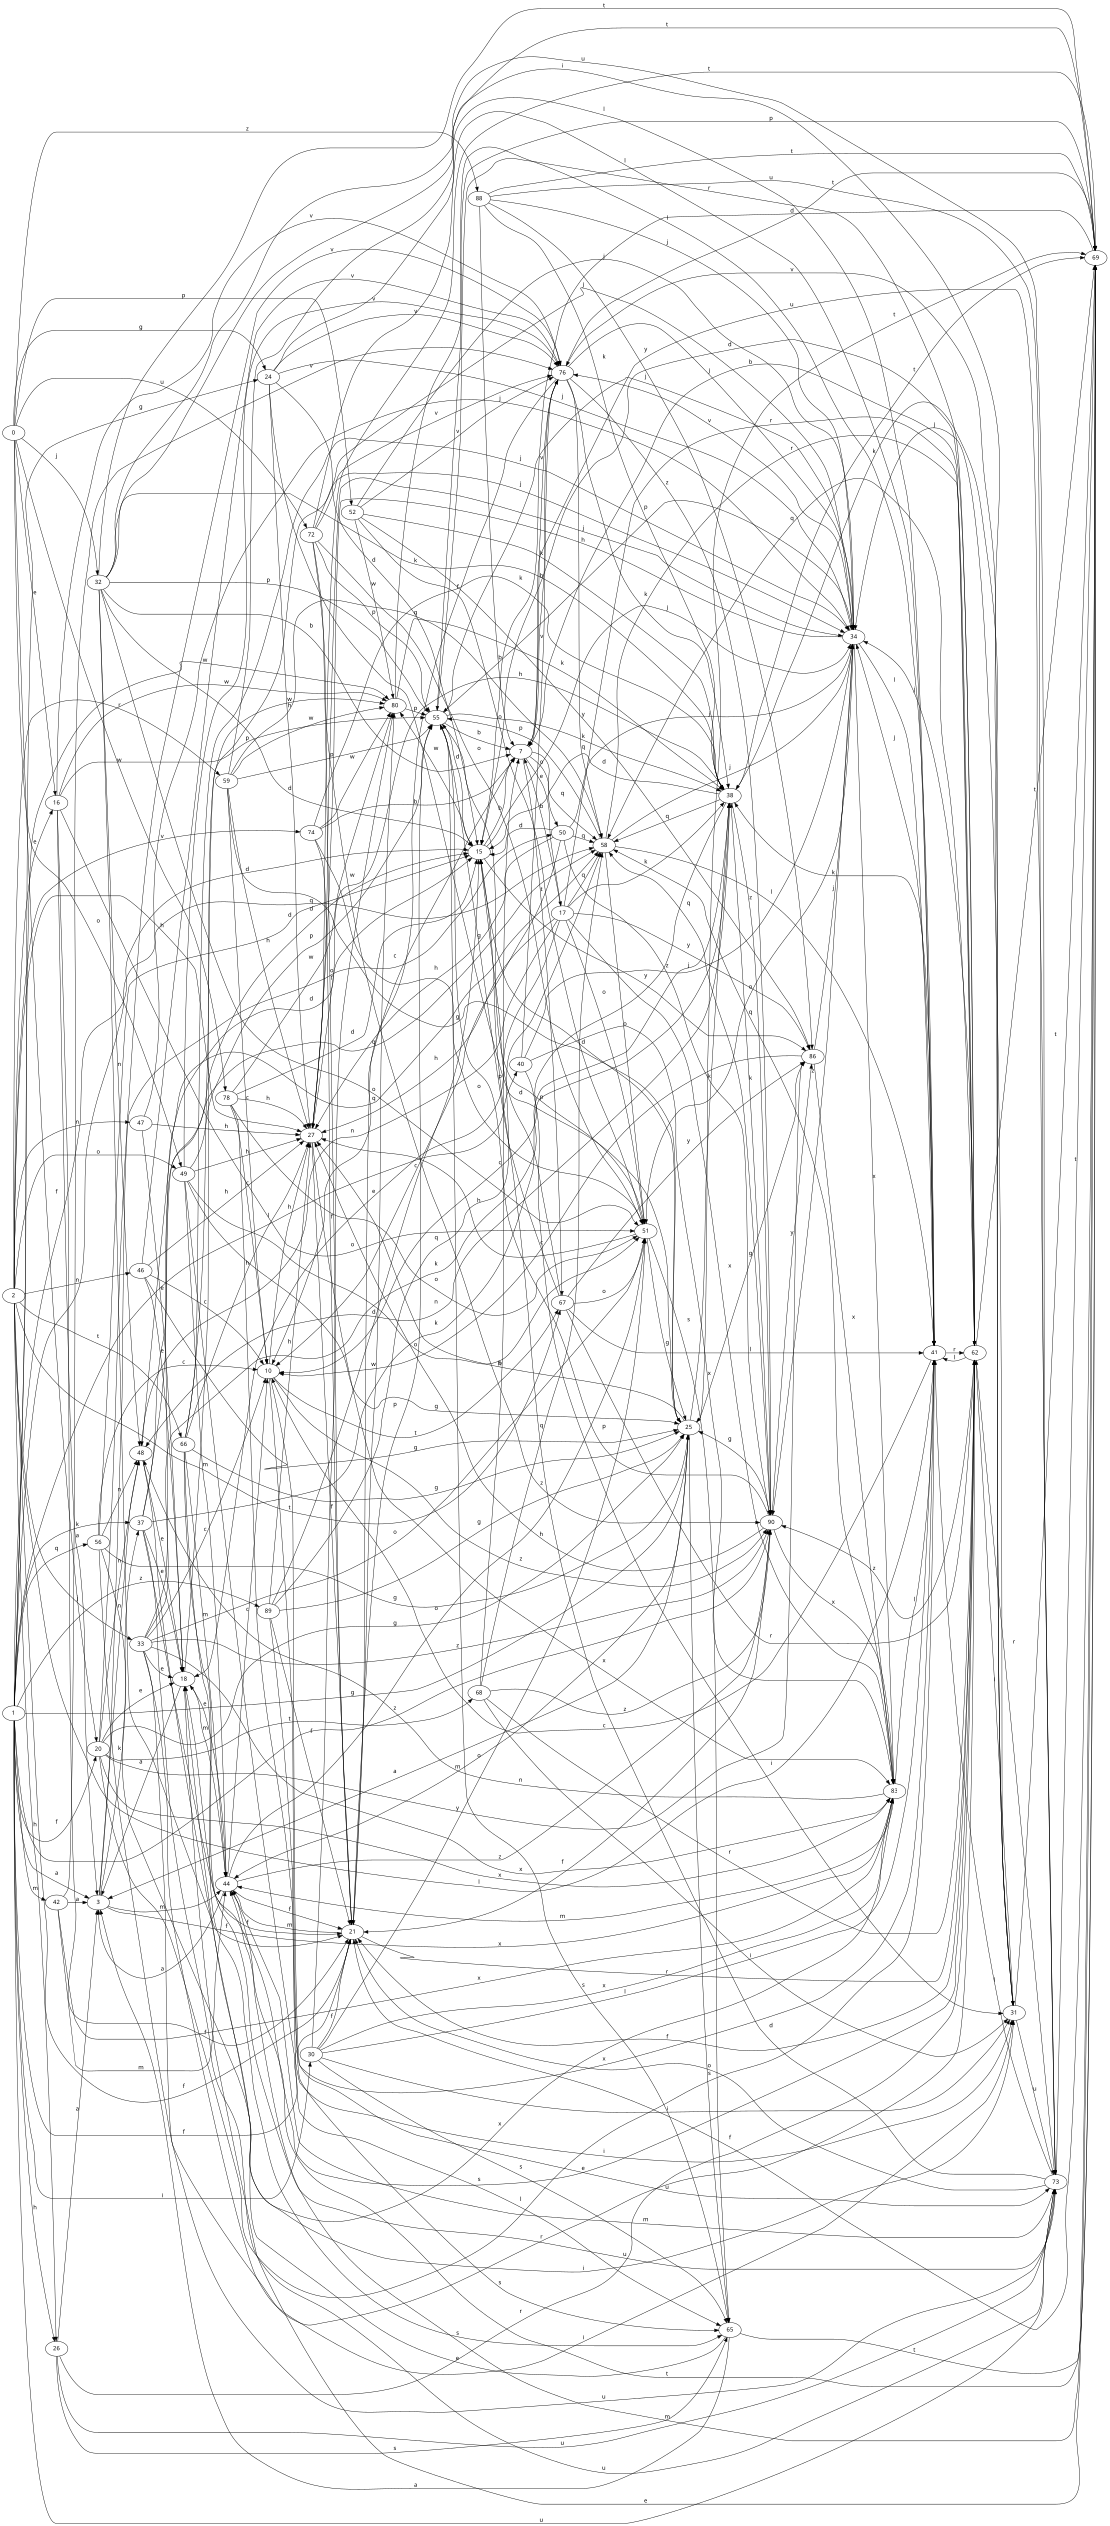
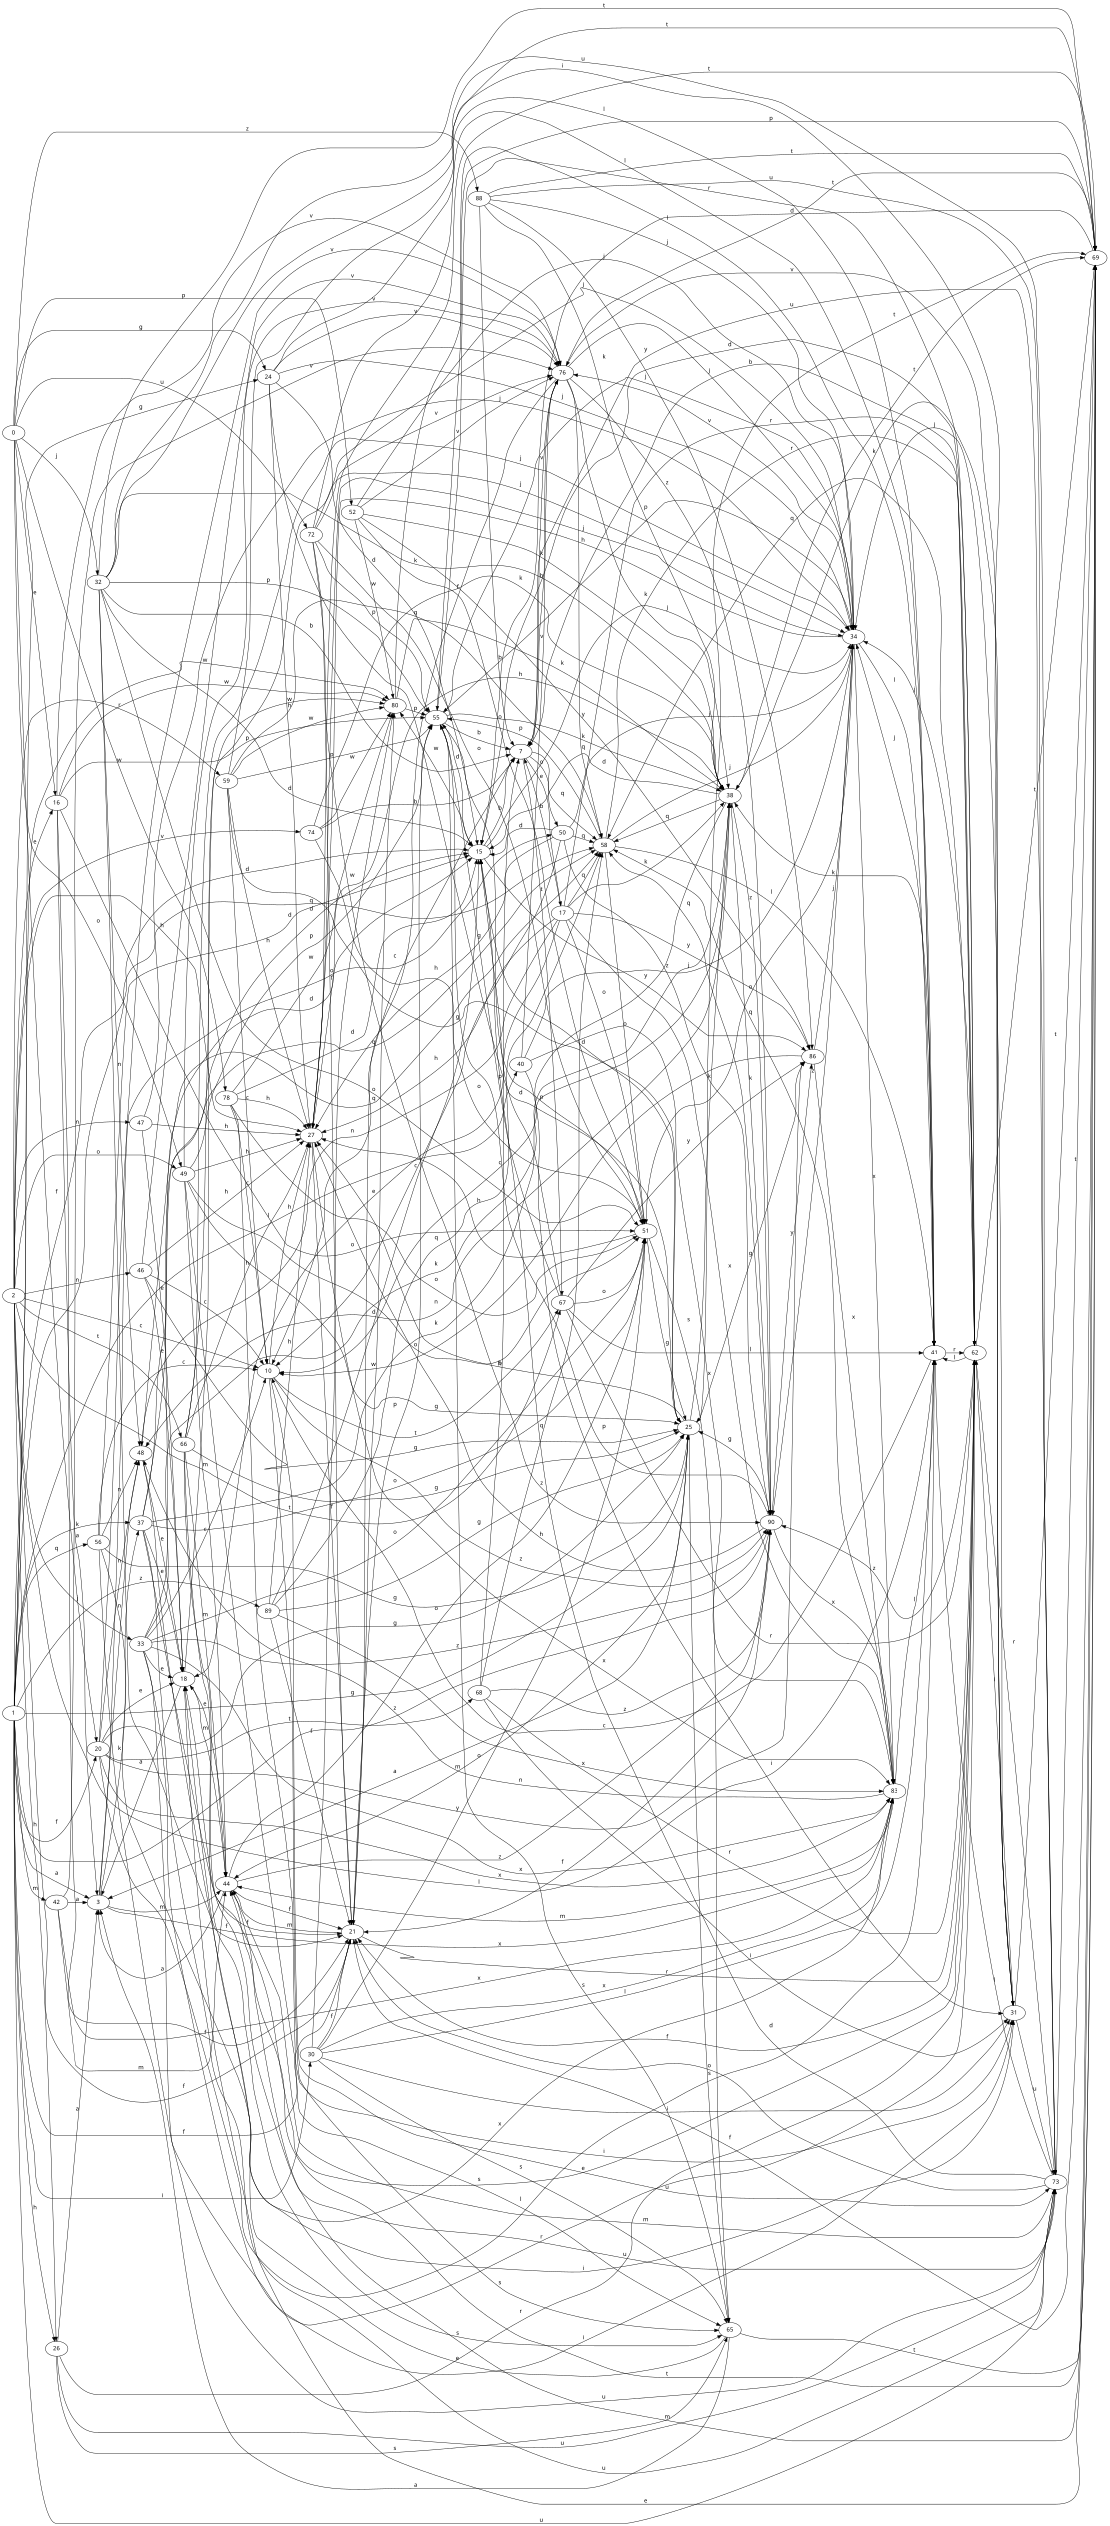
(332, 1325) -> none
none -> (454, 1467)
(246, 1642) -> (140, 1331)
(669, 2047) -> (560, 1762)
